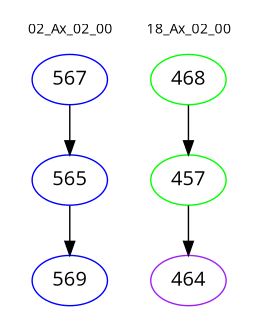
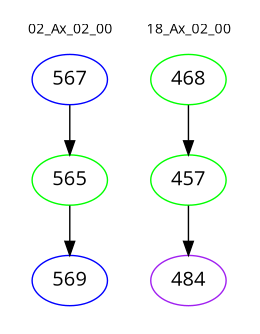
(70, 180) -> (70, 180)
(188, 281) -> (188, 281)
